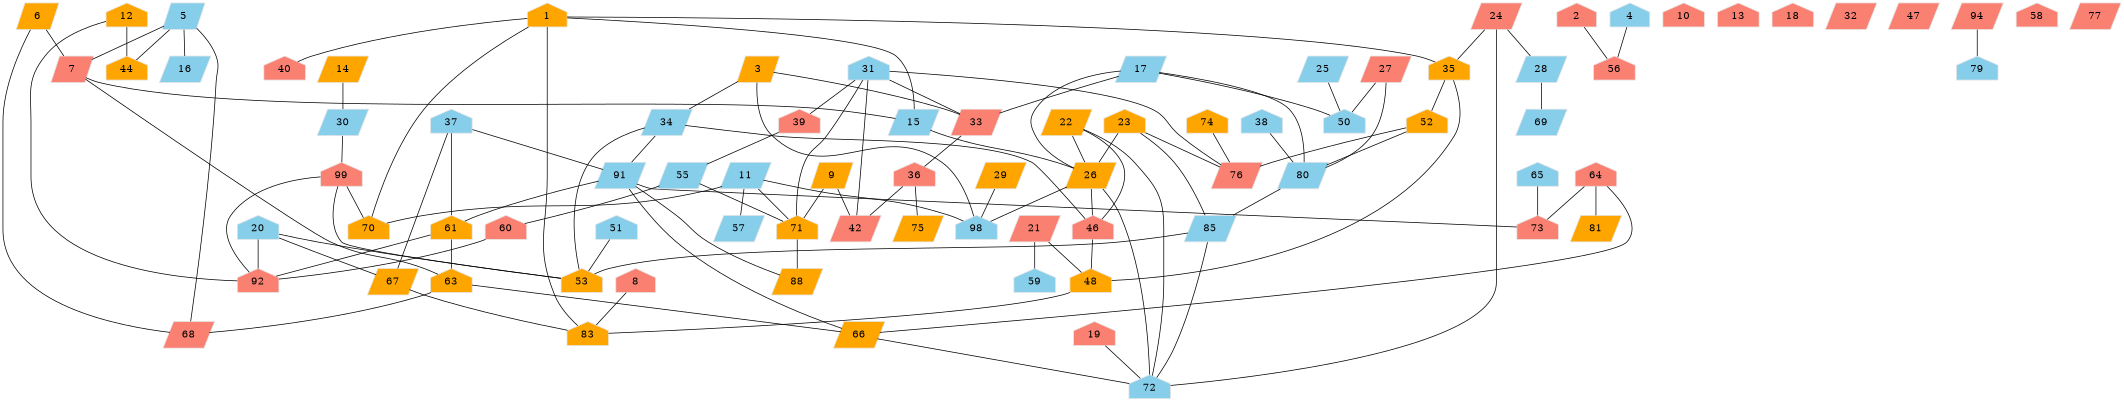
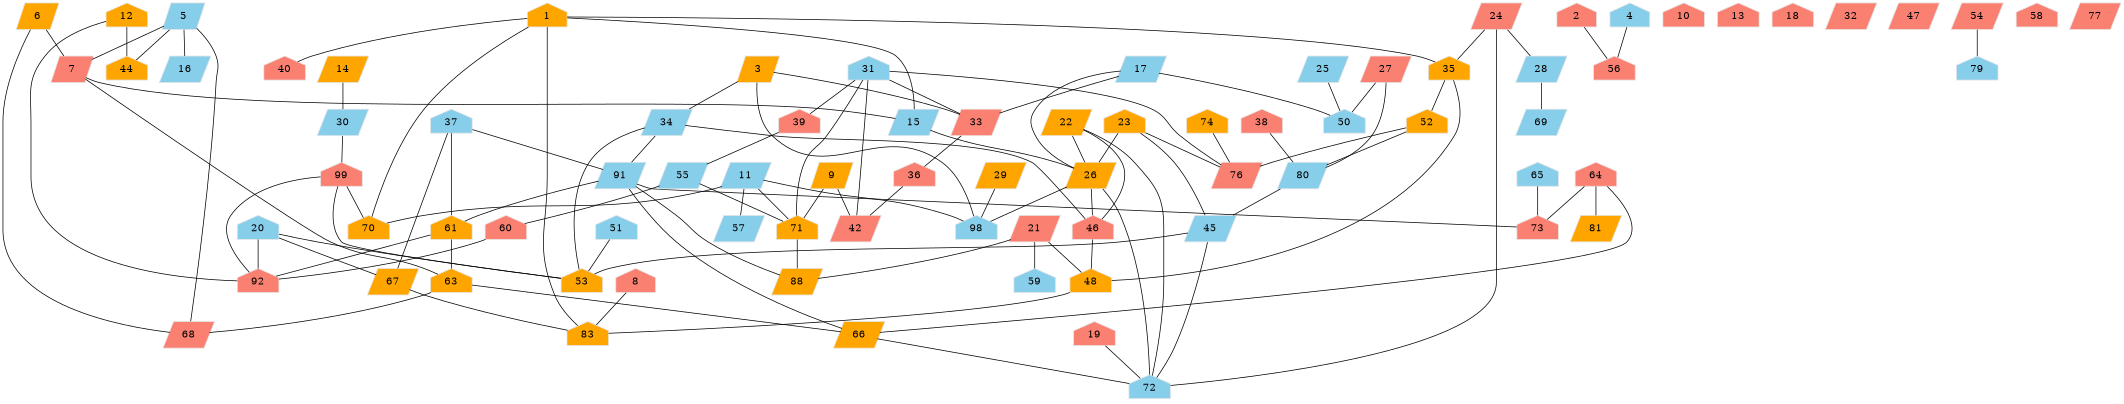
(1977, 16) -> (1977, 16)
(1284, 106) -> none
(1262, 122) -> (1262, 122)
(918, 229) -> none
(1210, 229) -> (1210, 229)
none -> (915, 263)
